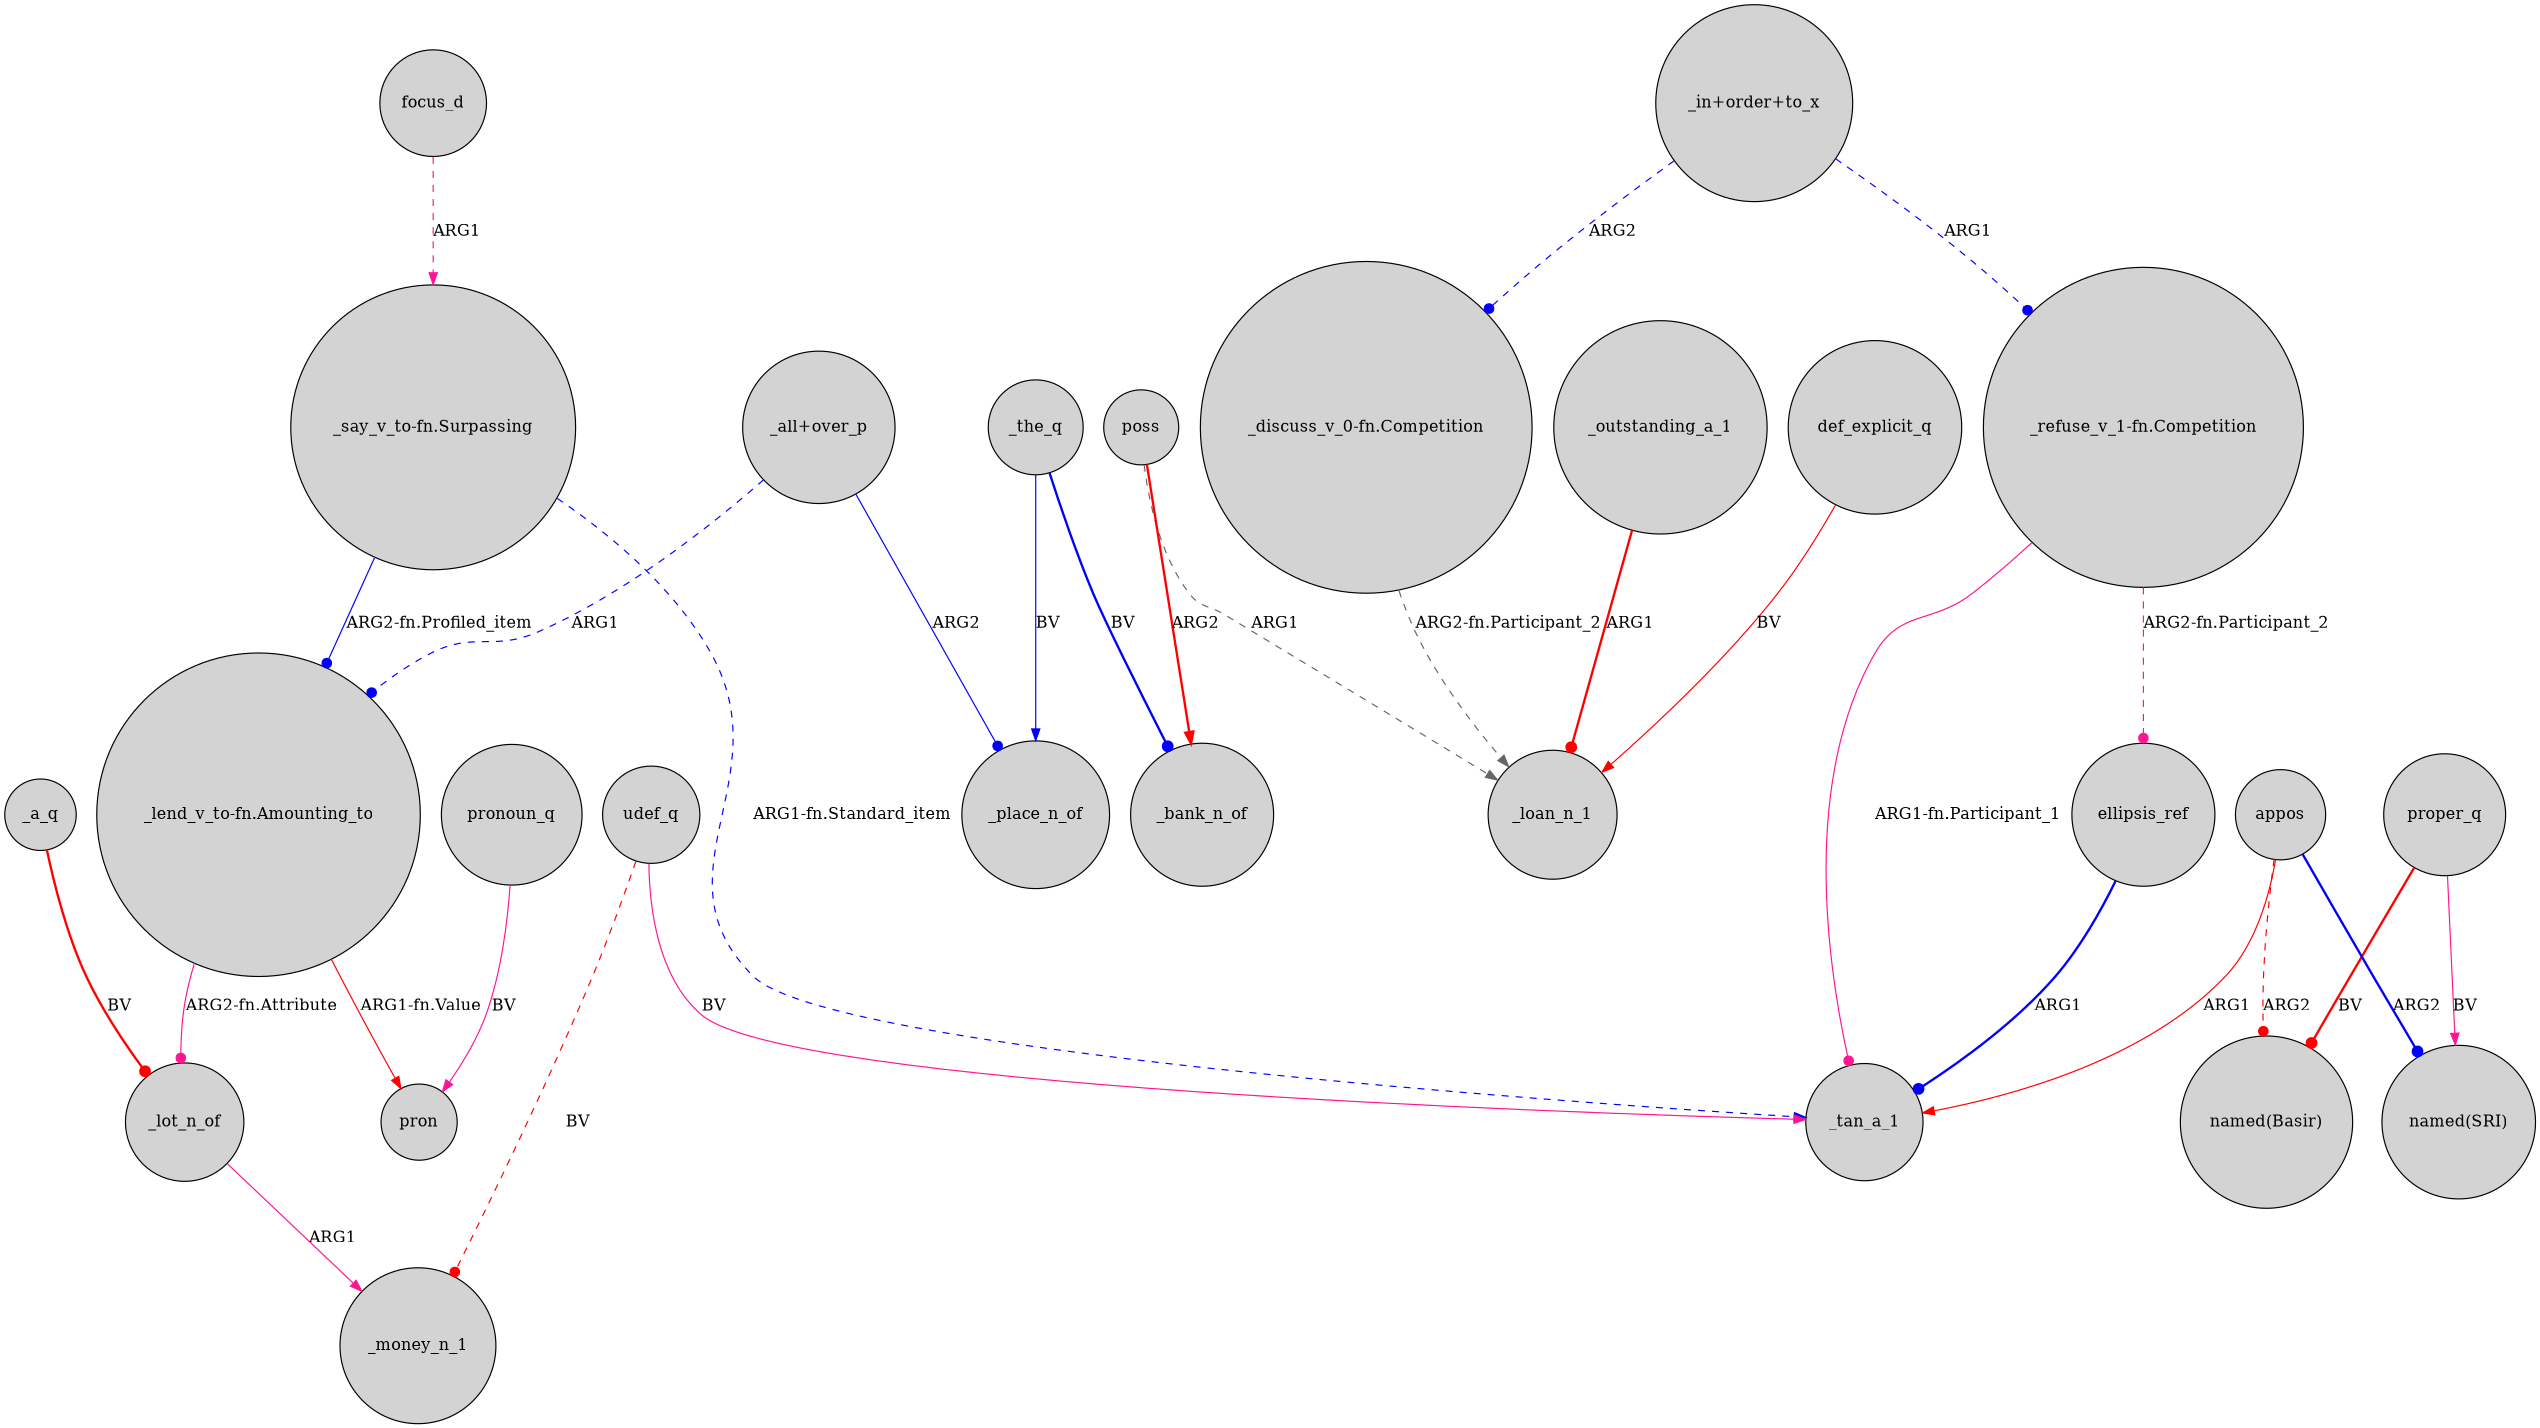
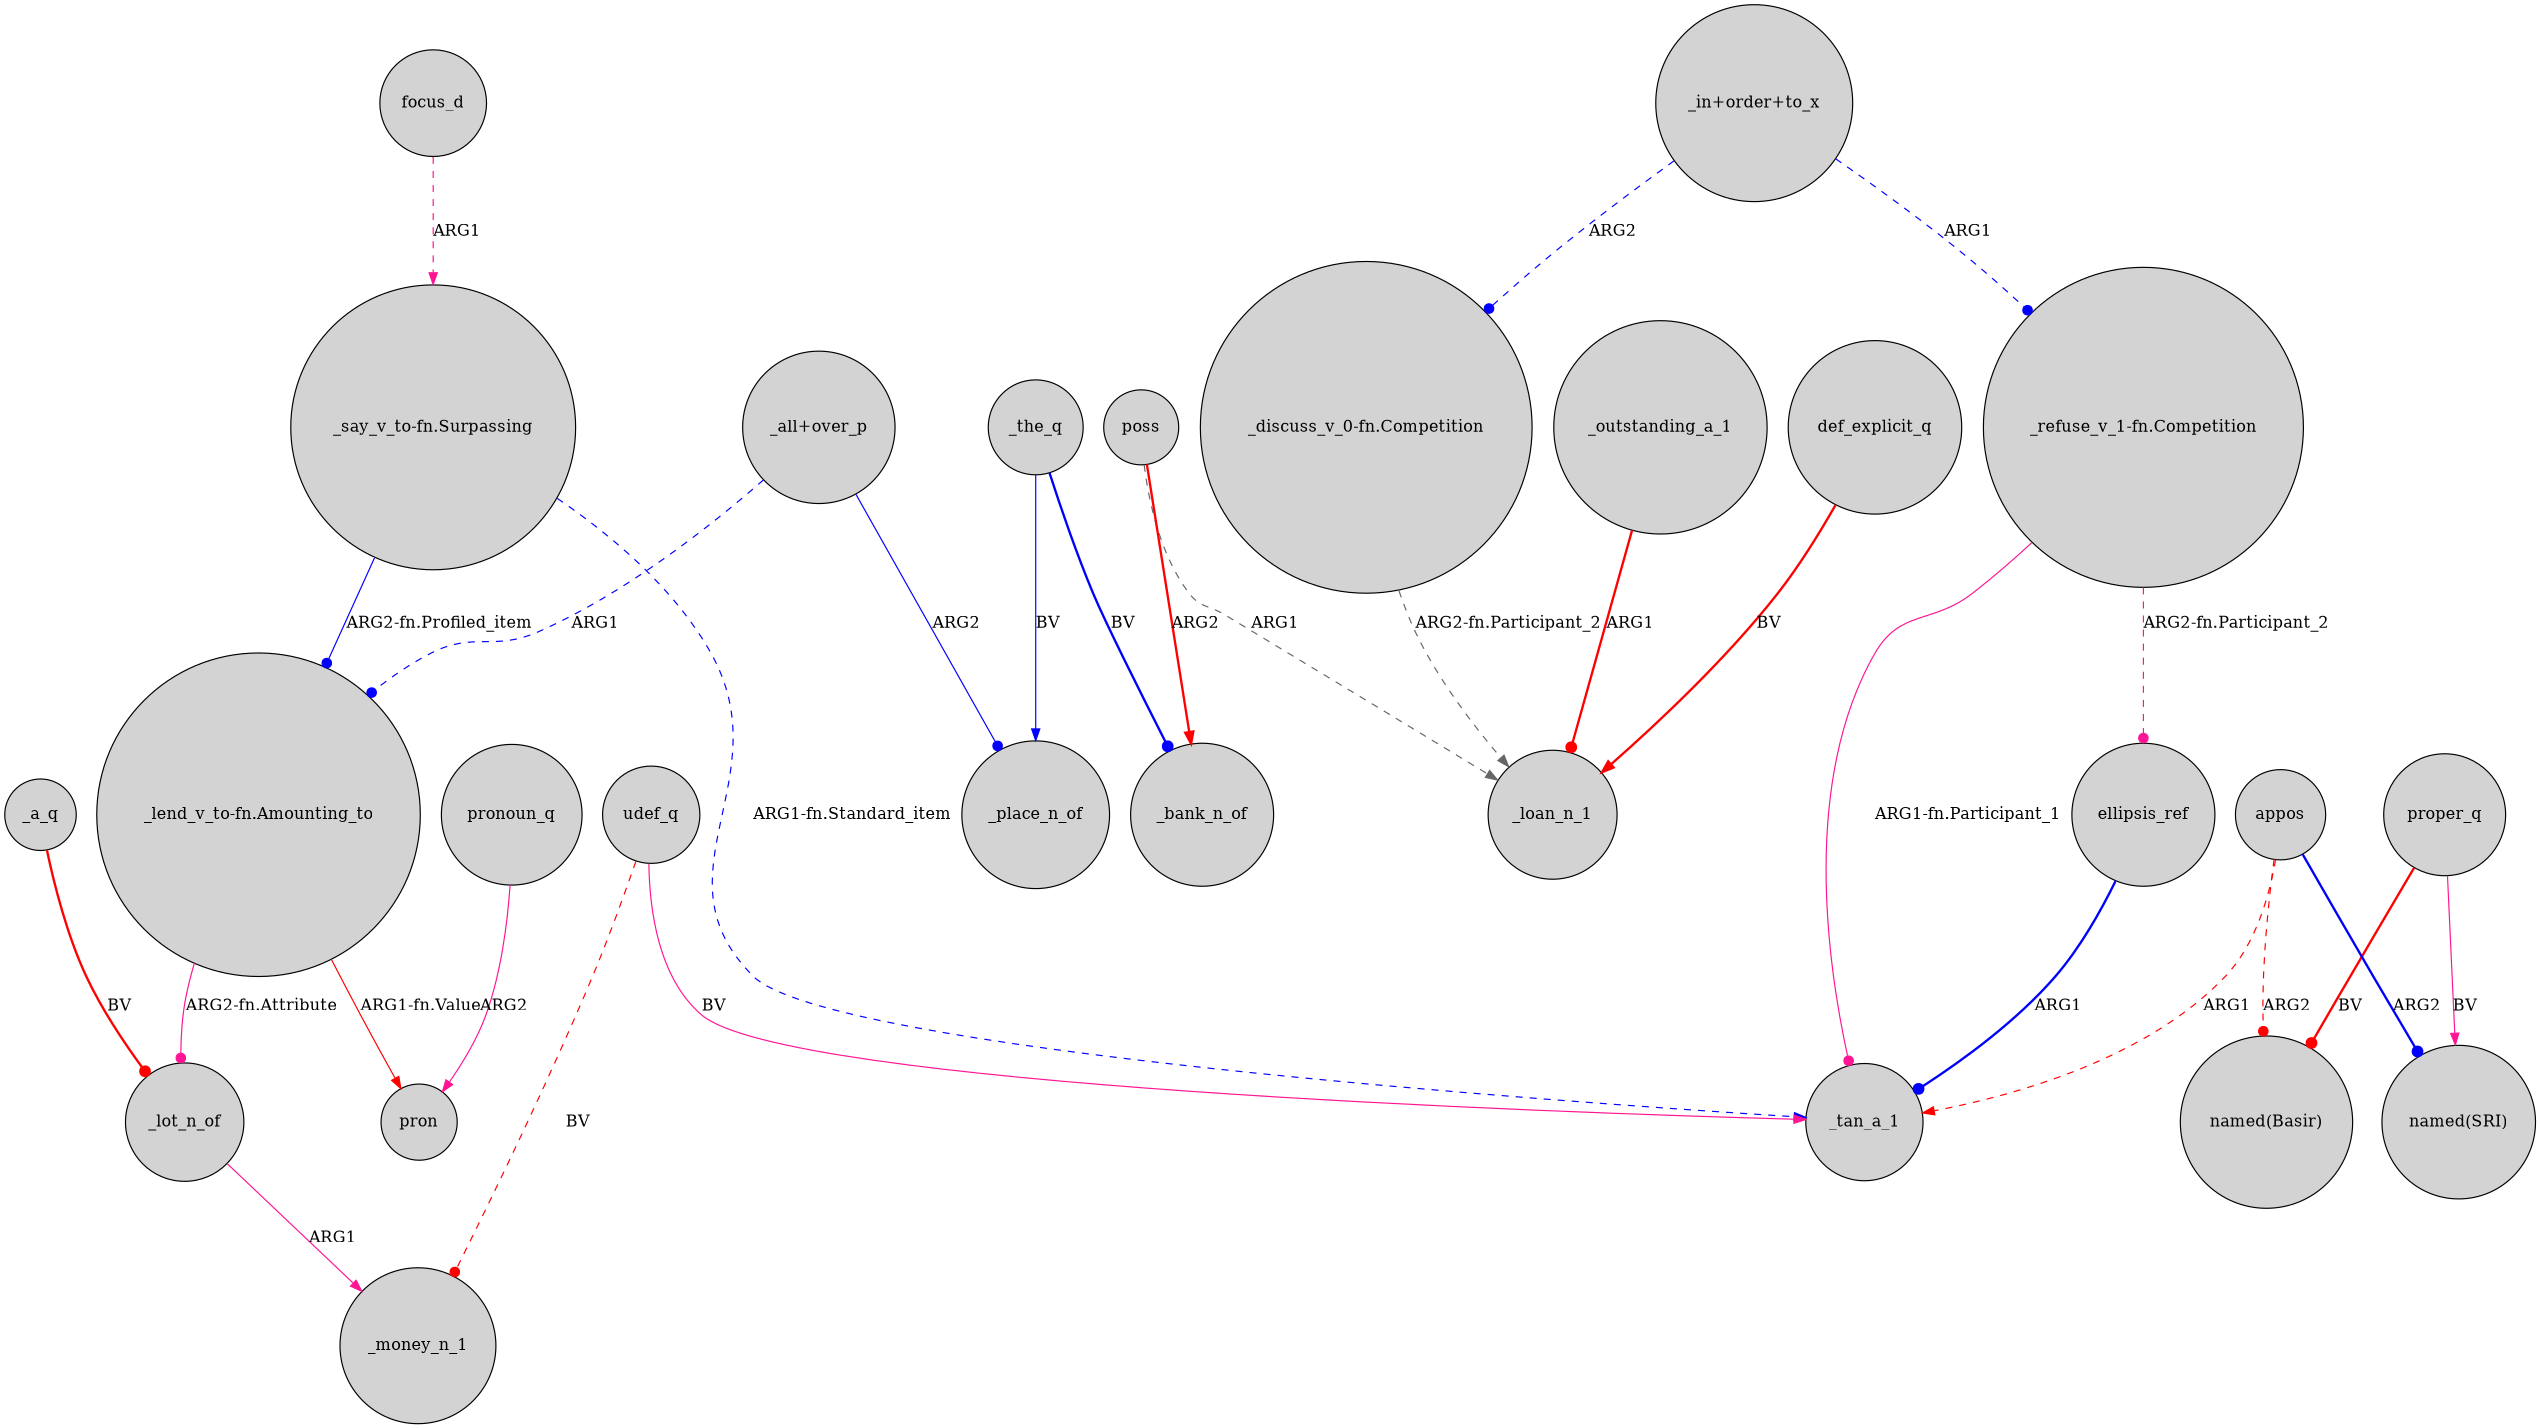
(1735, 644) -> (1735, 644)
(504, 1006) -> (504, 1006)
(2148, 1036) -> (2148, 1036)
